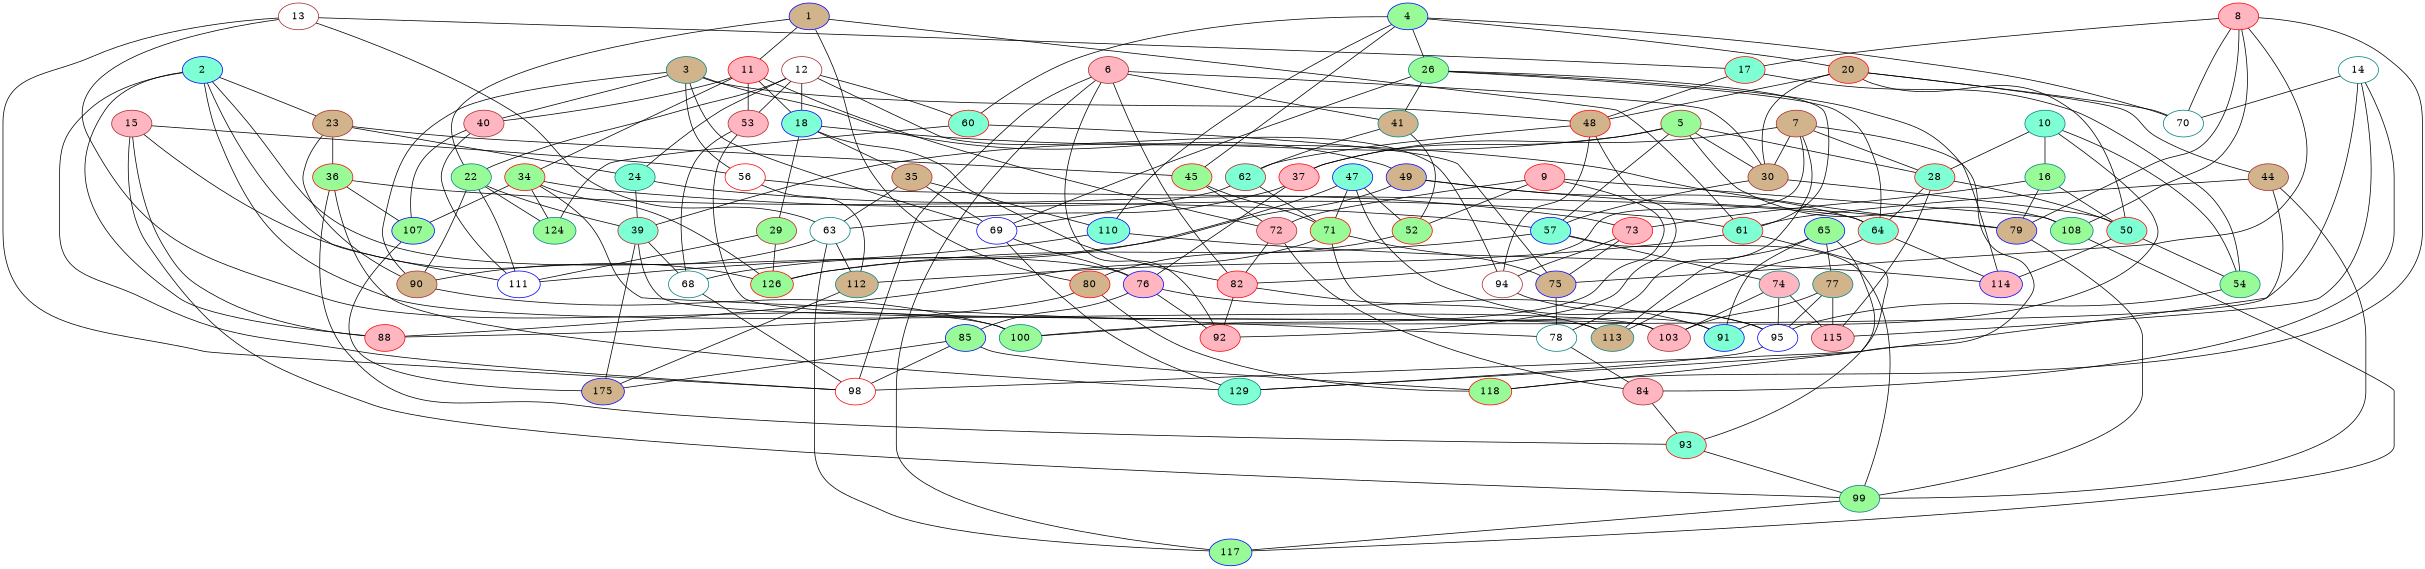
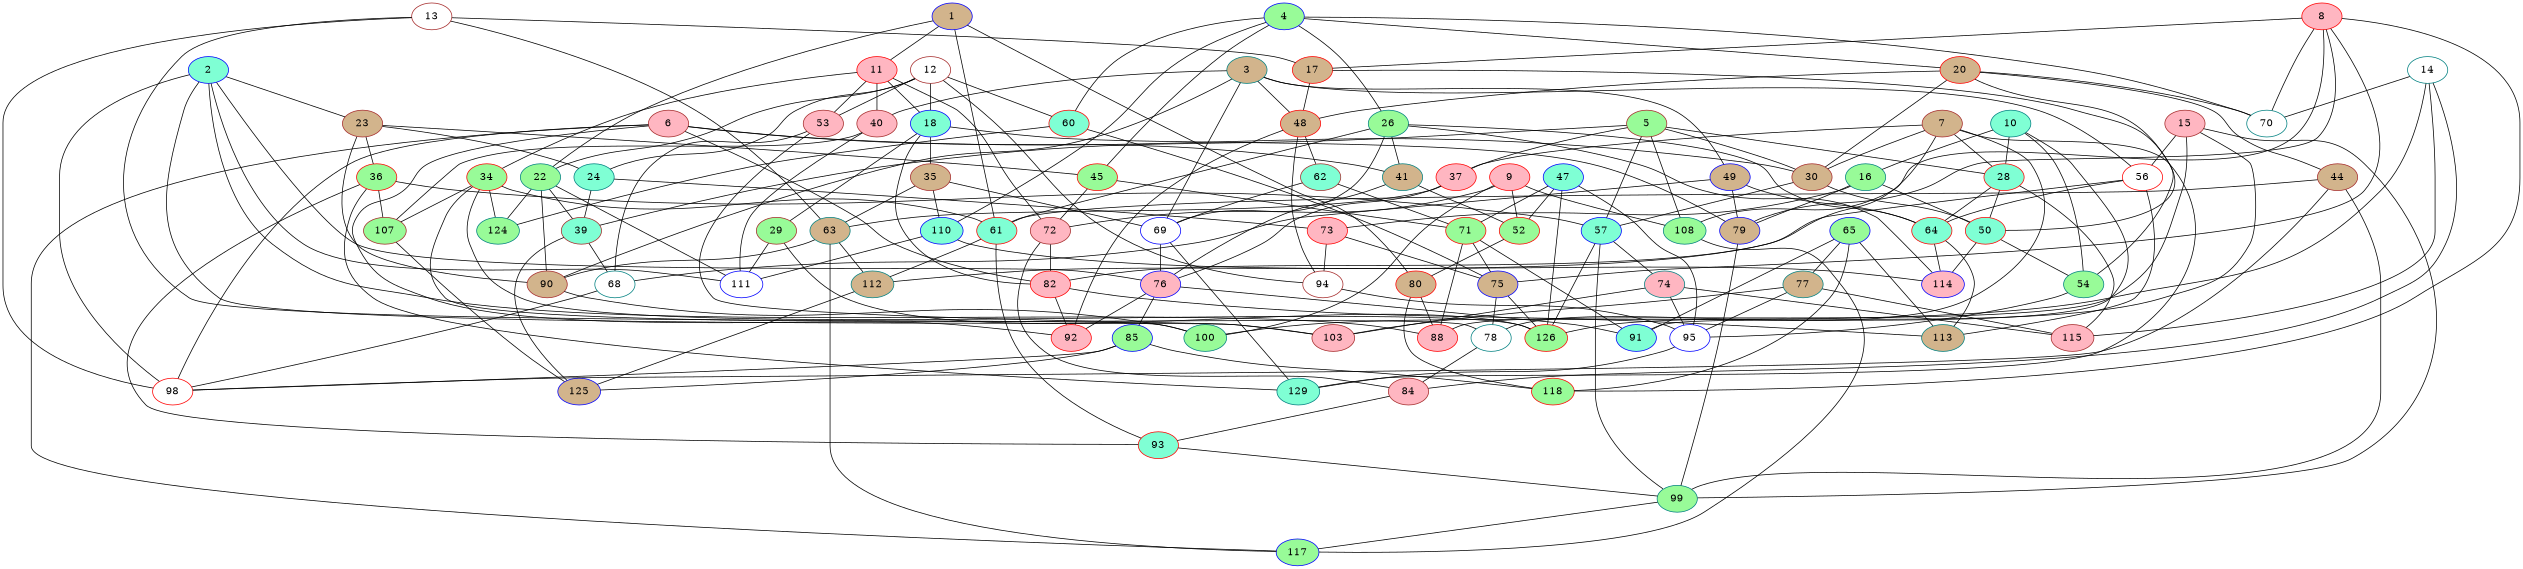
(1745, 70) -> (1312, 70)
(1320, 147) -> (1275, 218)
(413, 231) -> (385, 231)
(830, 231) -> (830, 231)
none -> (1522, 311)
(1099, 318) -> (2133, 299)
(603, 392) -> (579, 392)
